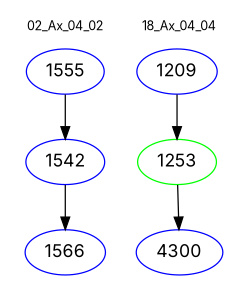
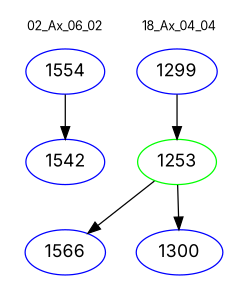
(65, 27) -> (65, 27)
(65, 72) -> (65, 72)
(177, 72) -> (177, 72)
(65, 201) -> (133, 198)
(180, 252) -> (180, 252)
